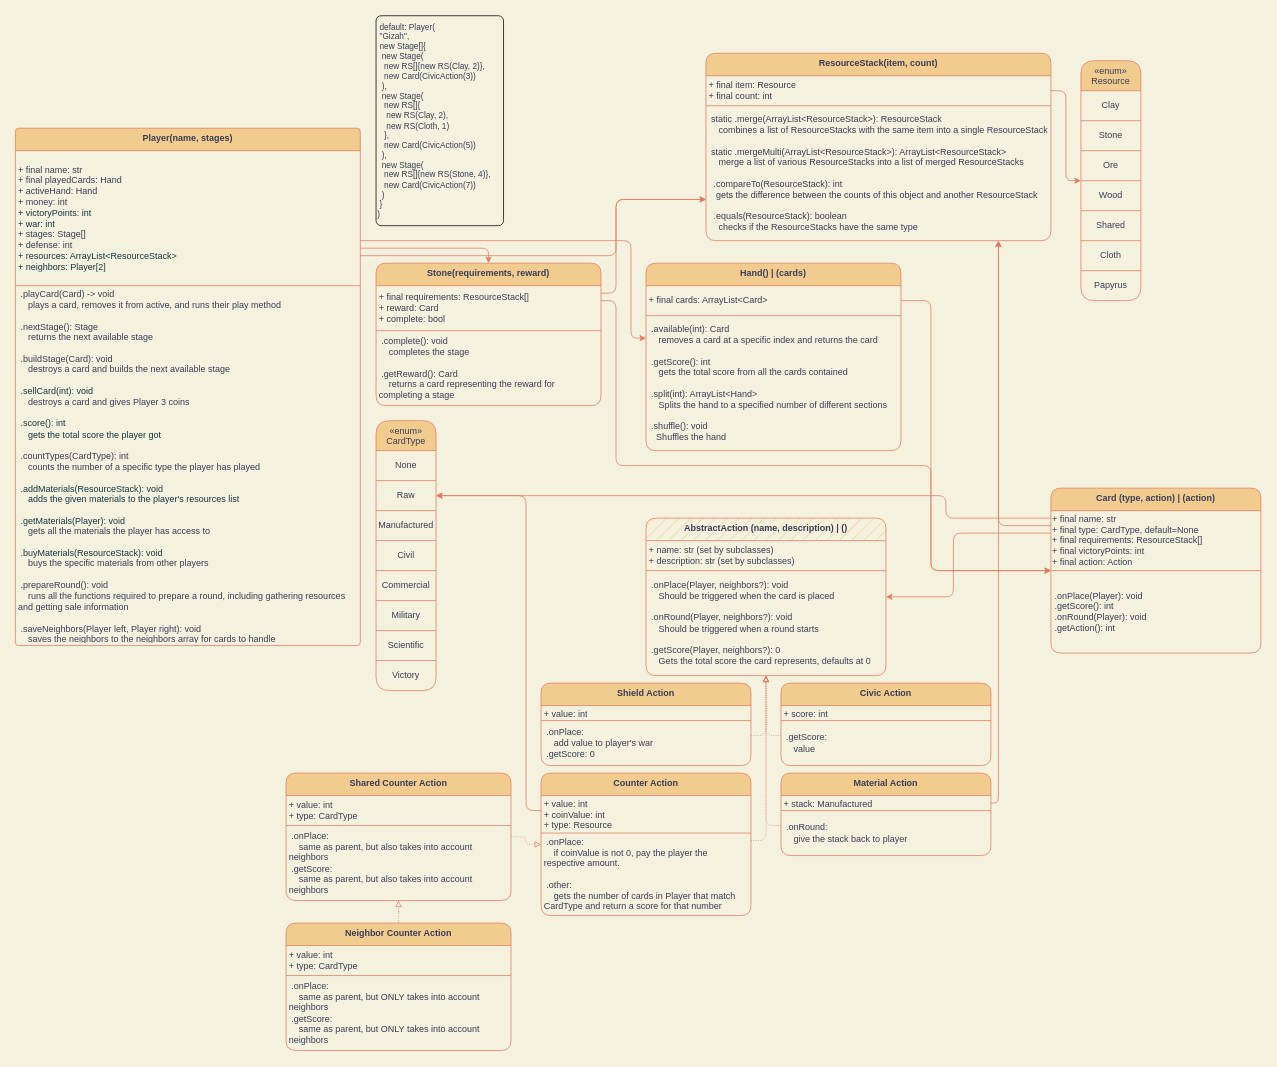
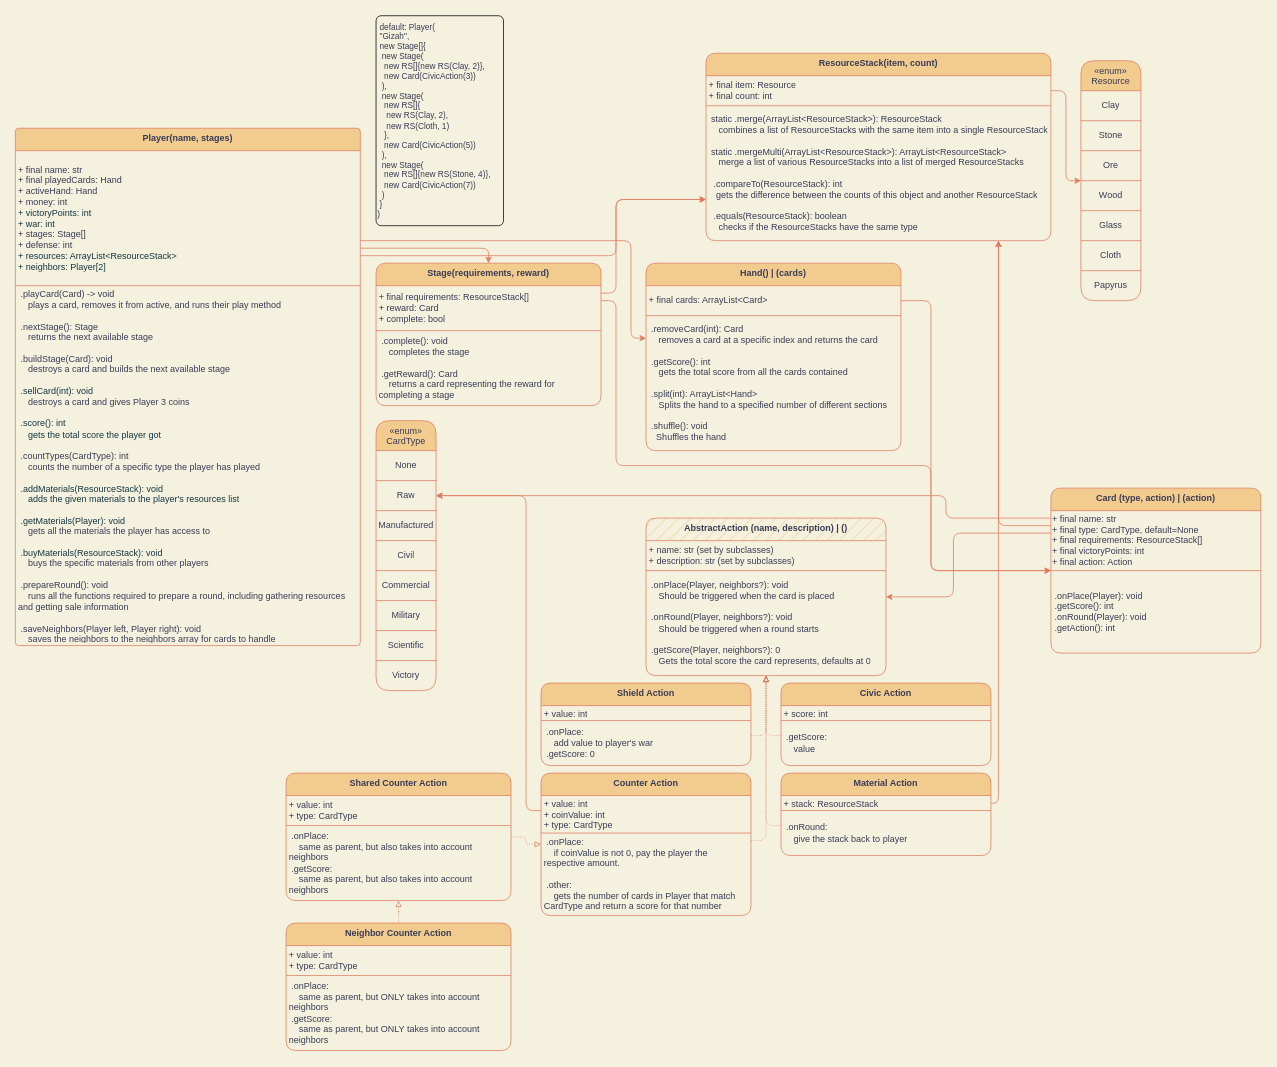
(1111, 225) -> (1111, 225)
(488, 273) -> (488, 273)
(774, 383) -> (774, 383)
(834, 803) -> (836, 803)
(581, 814) -> (581, 814)
